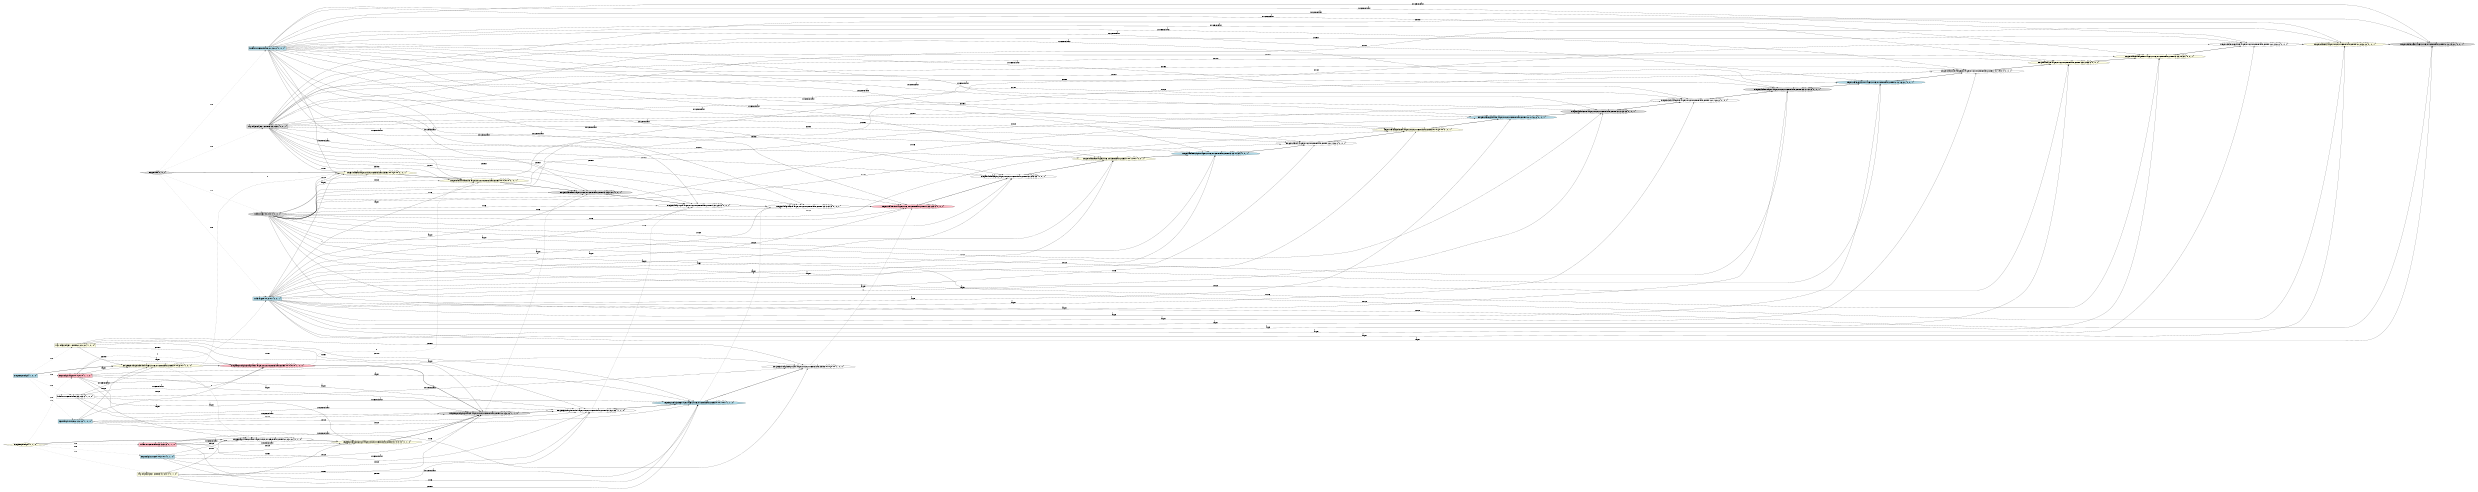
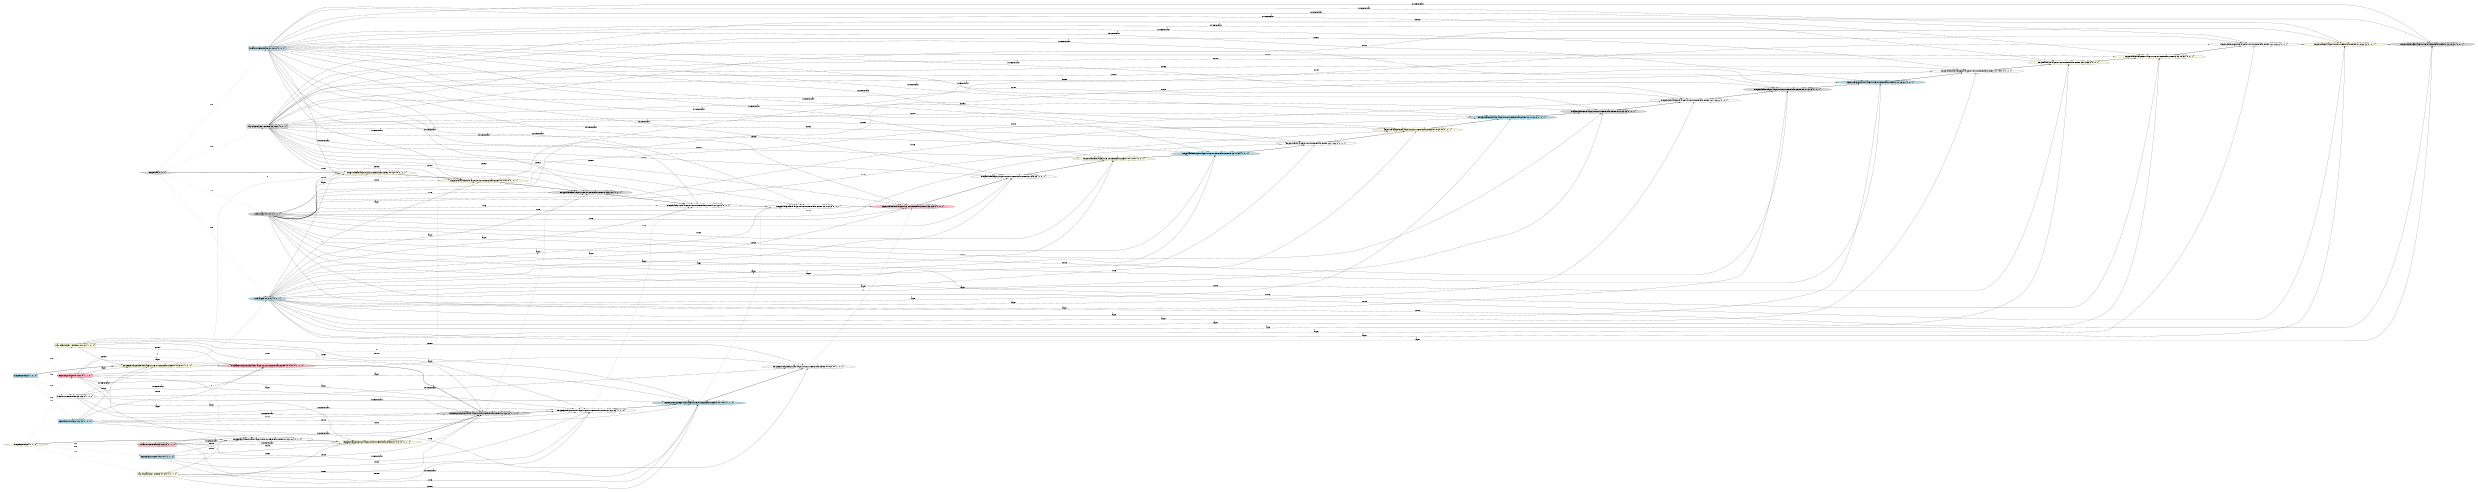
(267, 299) -> (267, 299)
